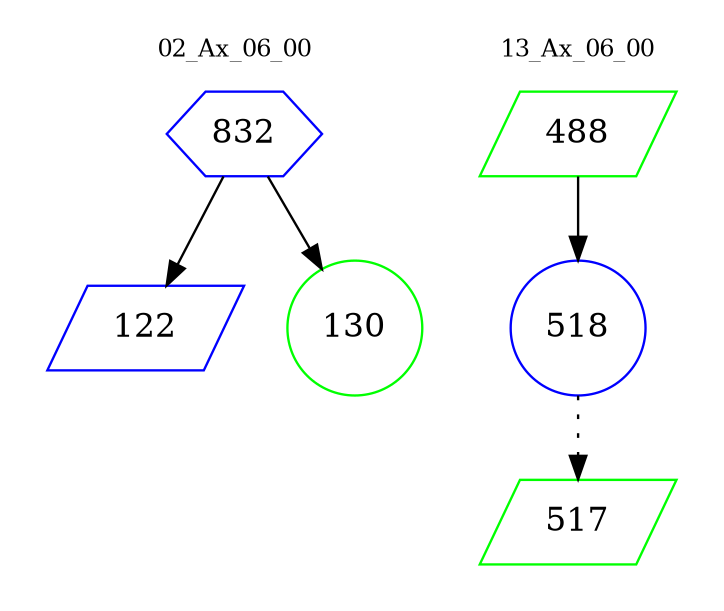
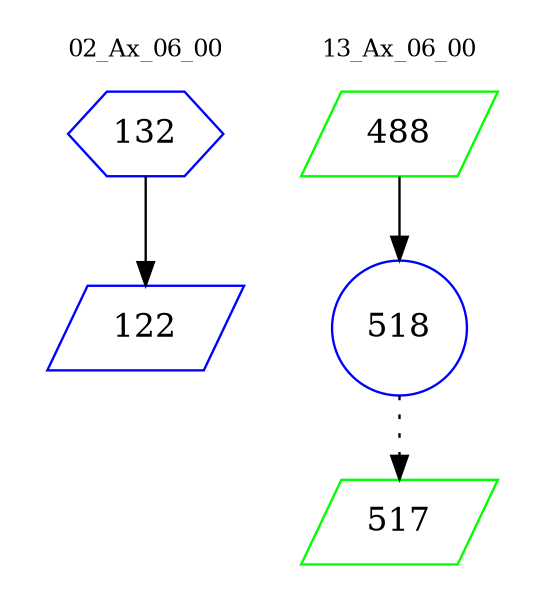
(244, 134) -> (146, 134)
(355, 328) -> none
